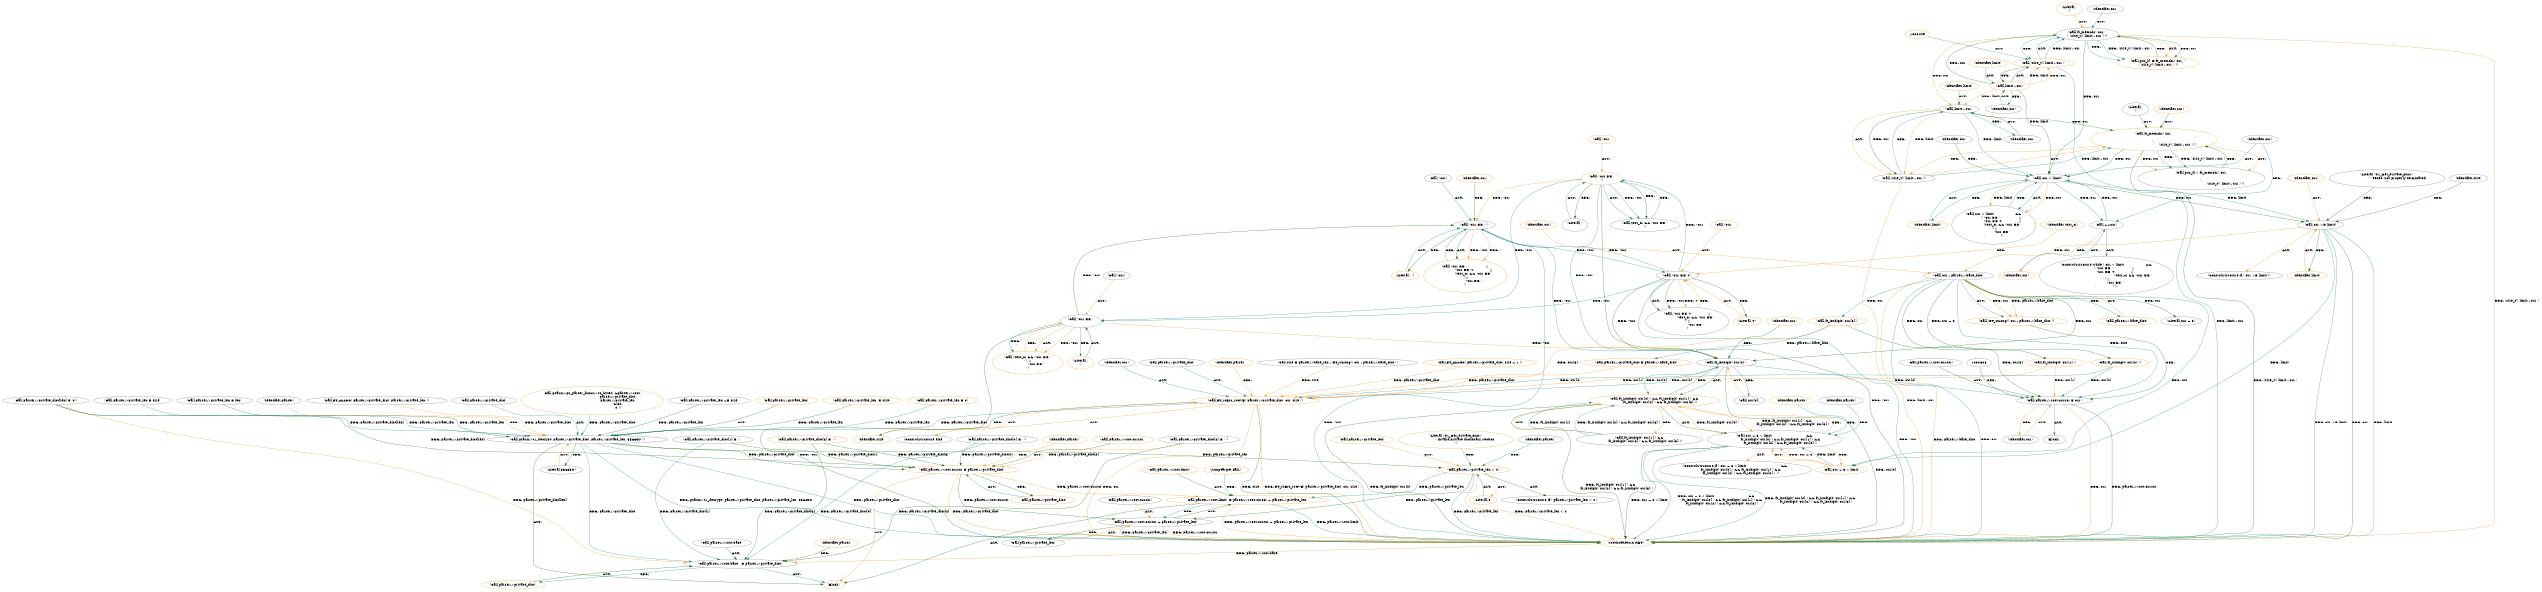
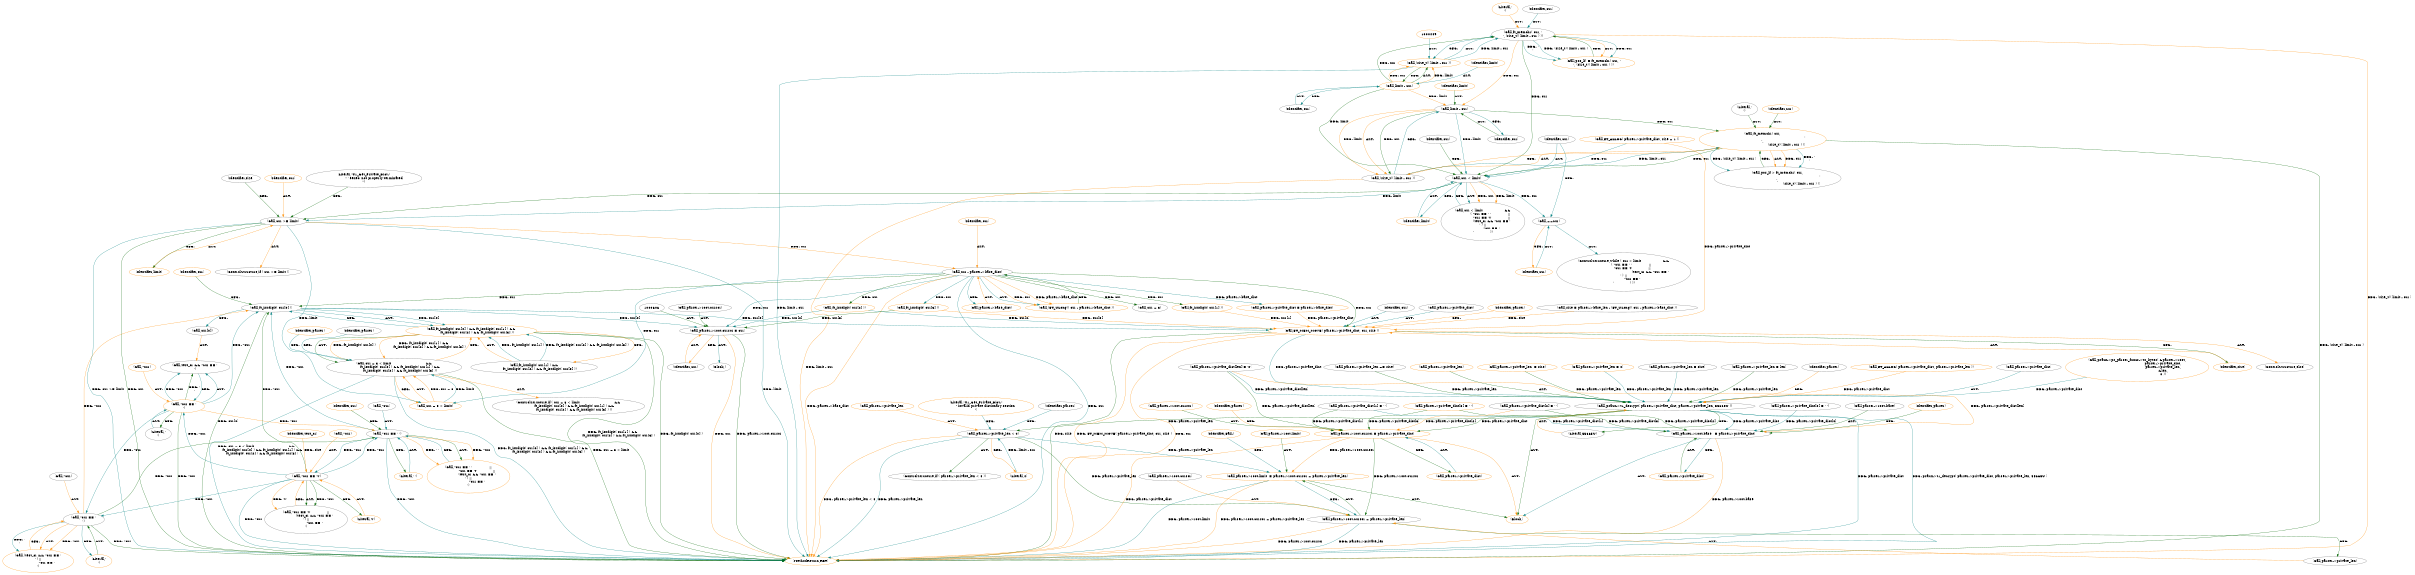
(2096, 193) -> (1558, 164)
(2002, 250) -> (313, 450)
none -> (1196, 280)
(1943, 321) -> (870, 297)
(2181, 321) -> (1150, 308)
(2148, 342) -> (1044, 281)
(2119, 343) -> (761, 308)
(1745, 346) -> (1131, 289)
(1992, 380) -> (691, 318)
(2055, 380) -> none
(1735, 384) -> (199, 347)
(377, 401) -> (1921, 367)
(962, 454) -> none
(1226, 470) -> (1221, 434)
(1473, 470) -> (993, 434)
(1488, 487) -> (1022, 450)
(1502, 487) -> (998, 450)
(1199, 553) -> (1313, 549)
